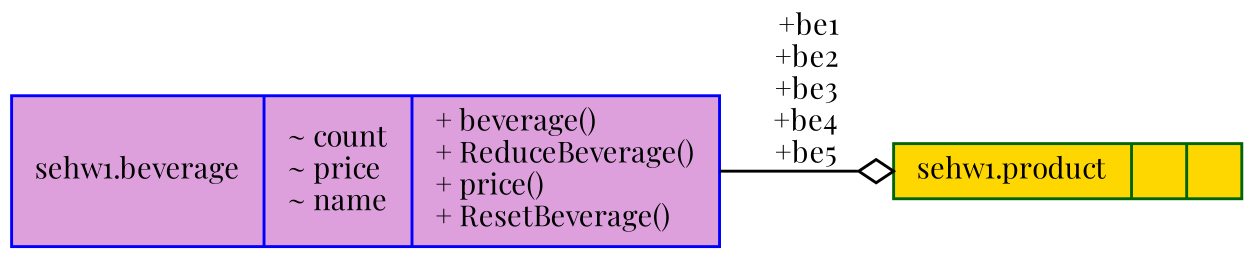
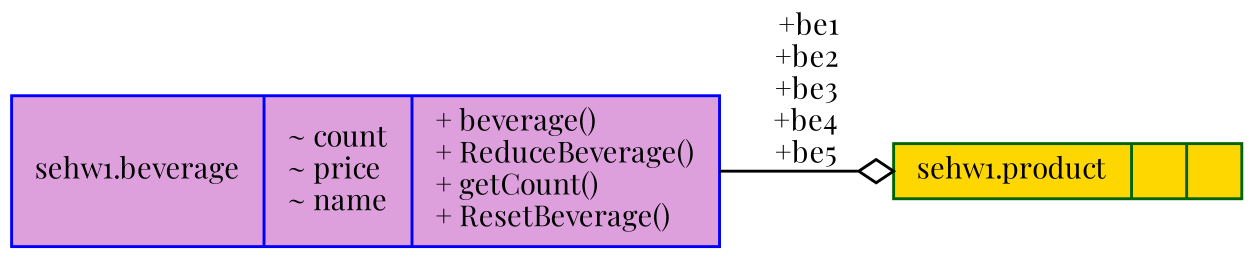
(490, 186) -> (518, 186)
